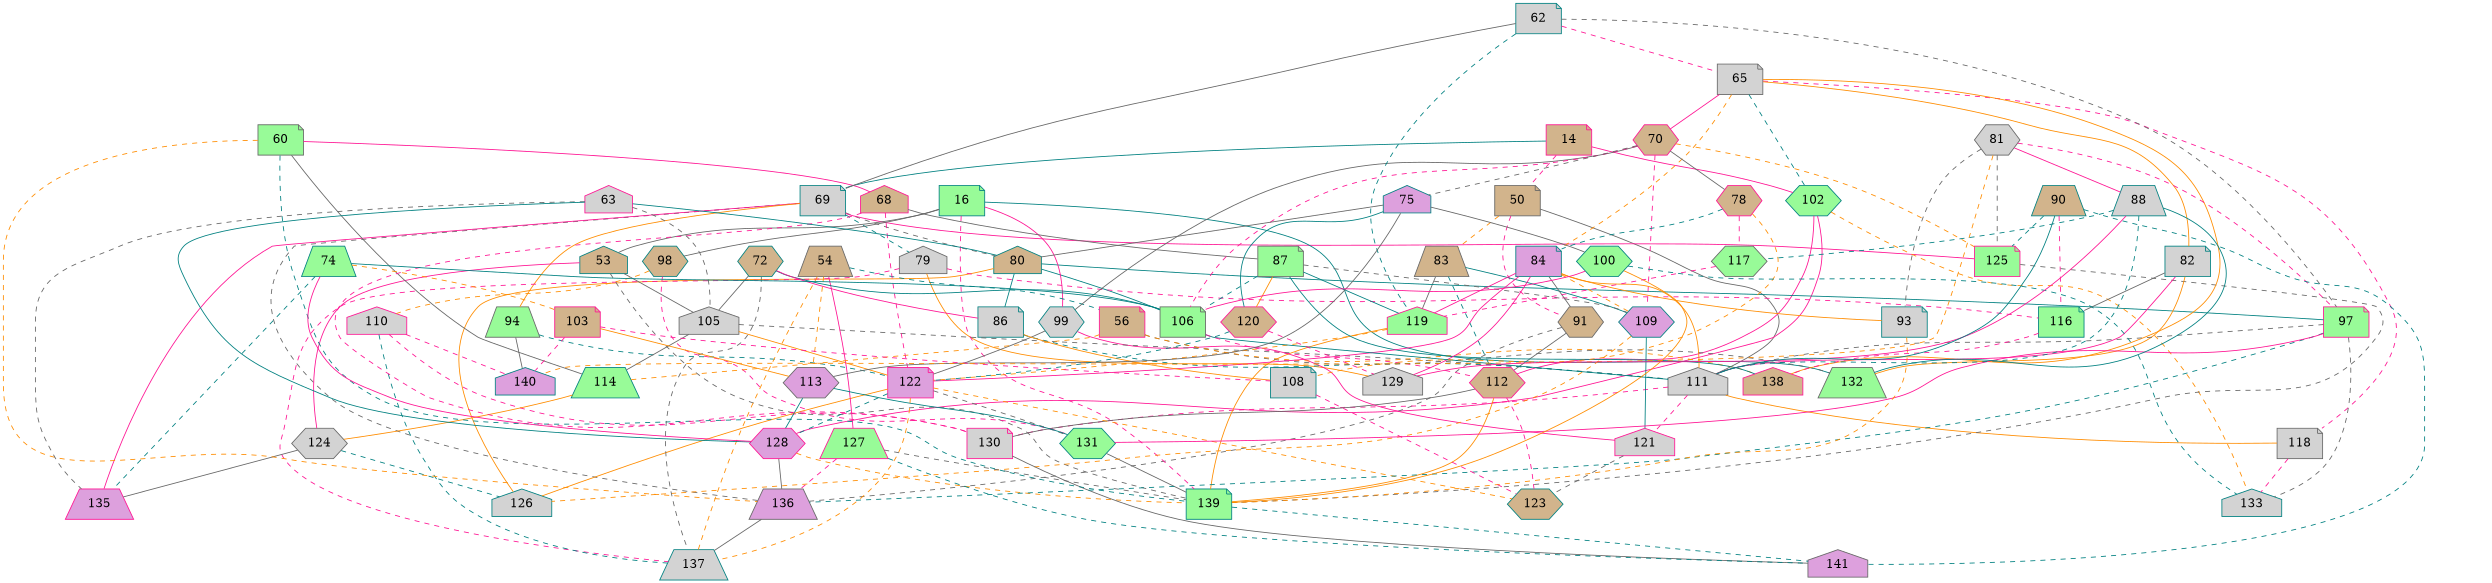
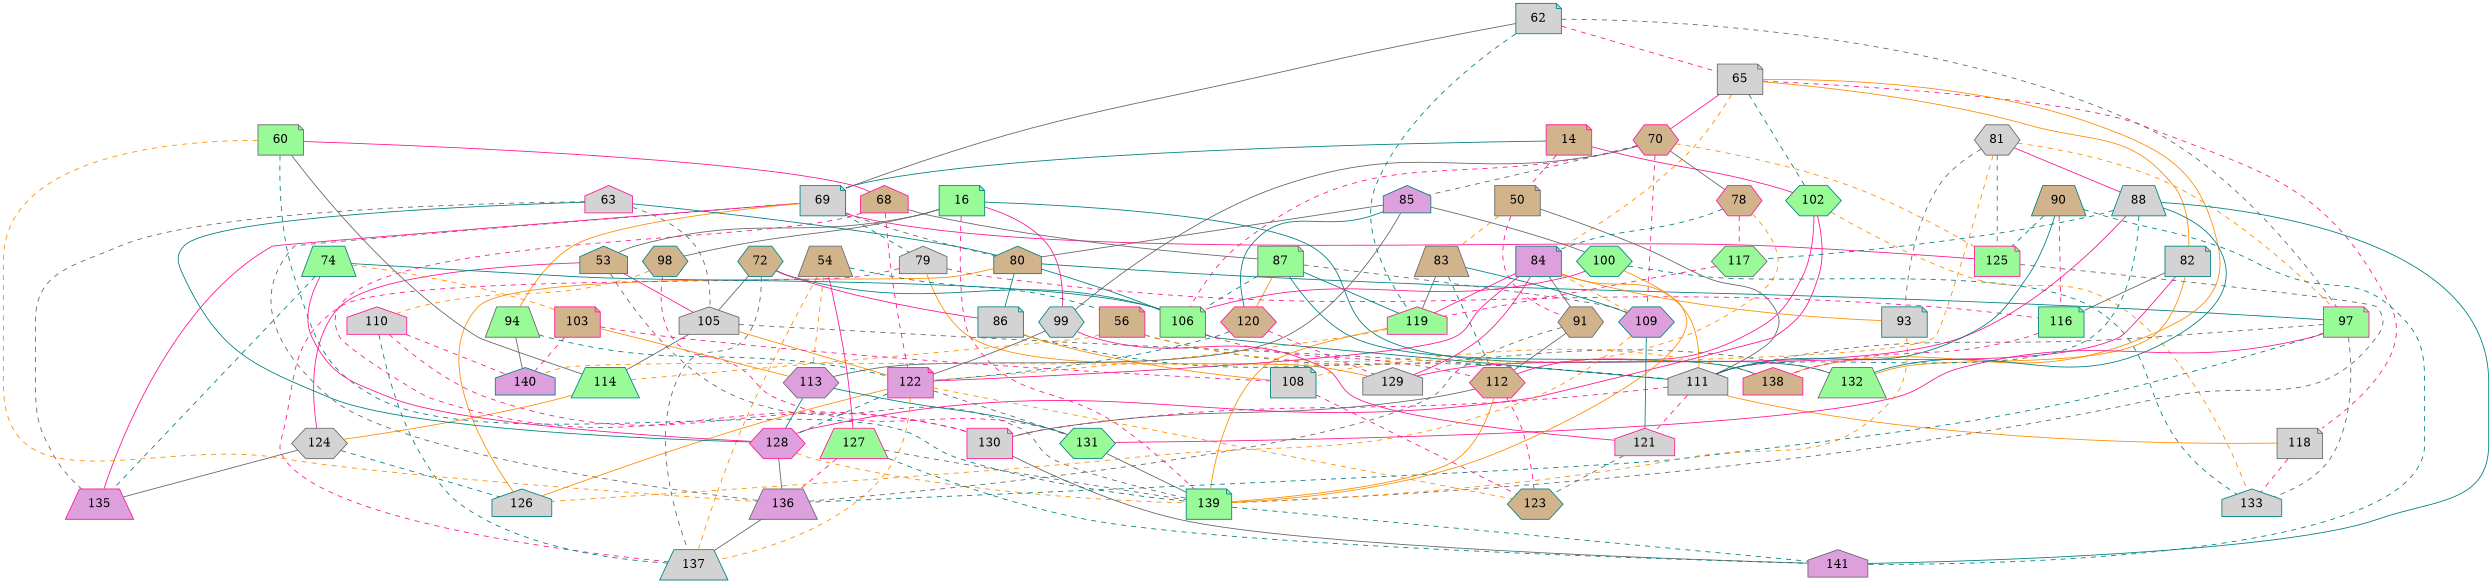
(2190, 195) -> (2190, 195)
(1407, 201) -> (1407, 201)
(655, 291) -> (655, 291)
none -> (2427, 505)
